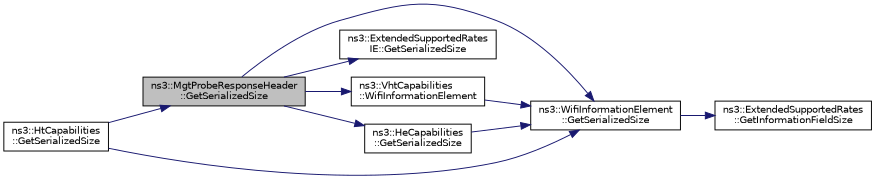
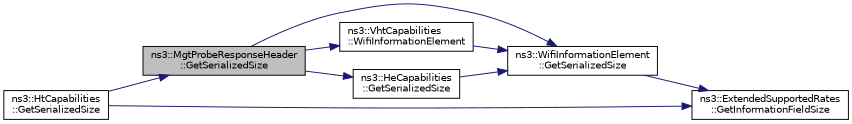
(418, 44) -> none
(342, 175) -> (395, 108)
